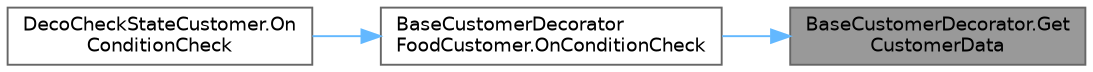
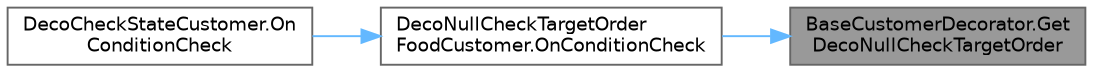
(551, 36) -> (551, 36)
(938, 36) -> (938, 36)
